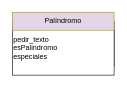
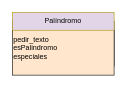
(63, 48) -> (63, 48)
